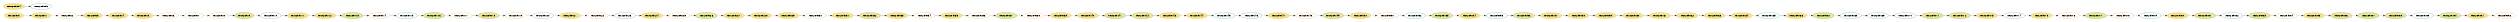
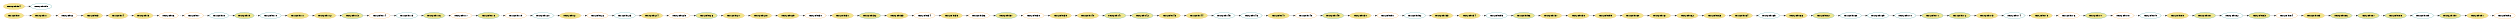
(219, 16) -> (219, 16)
(1442, 16) -> (1442, 16)
